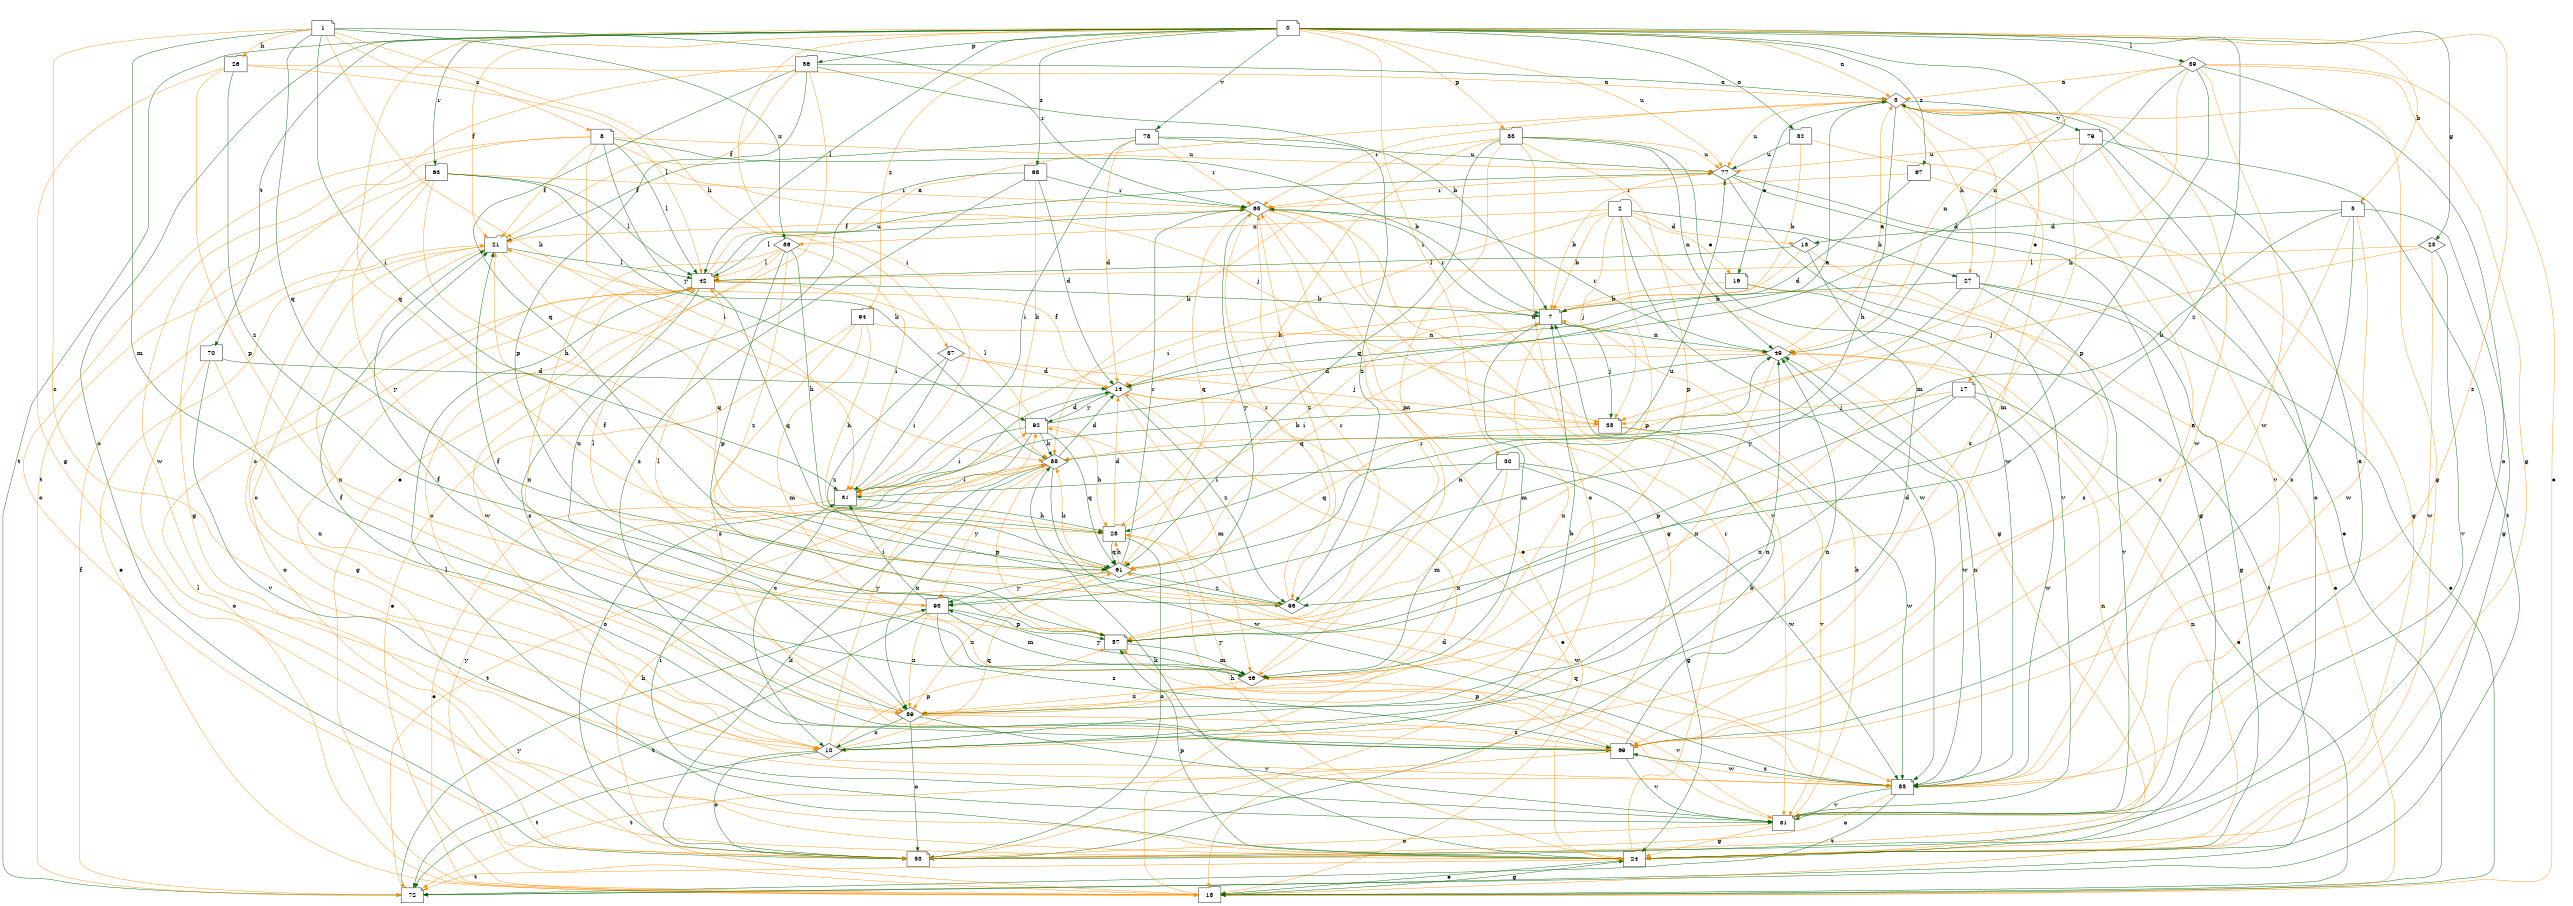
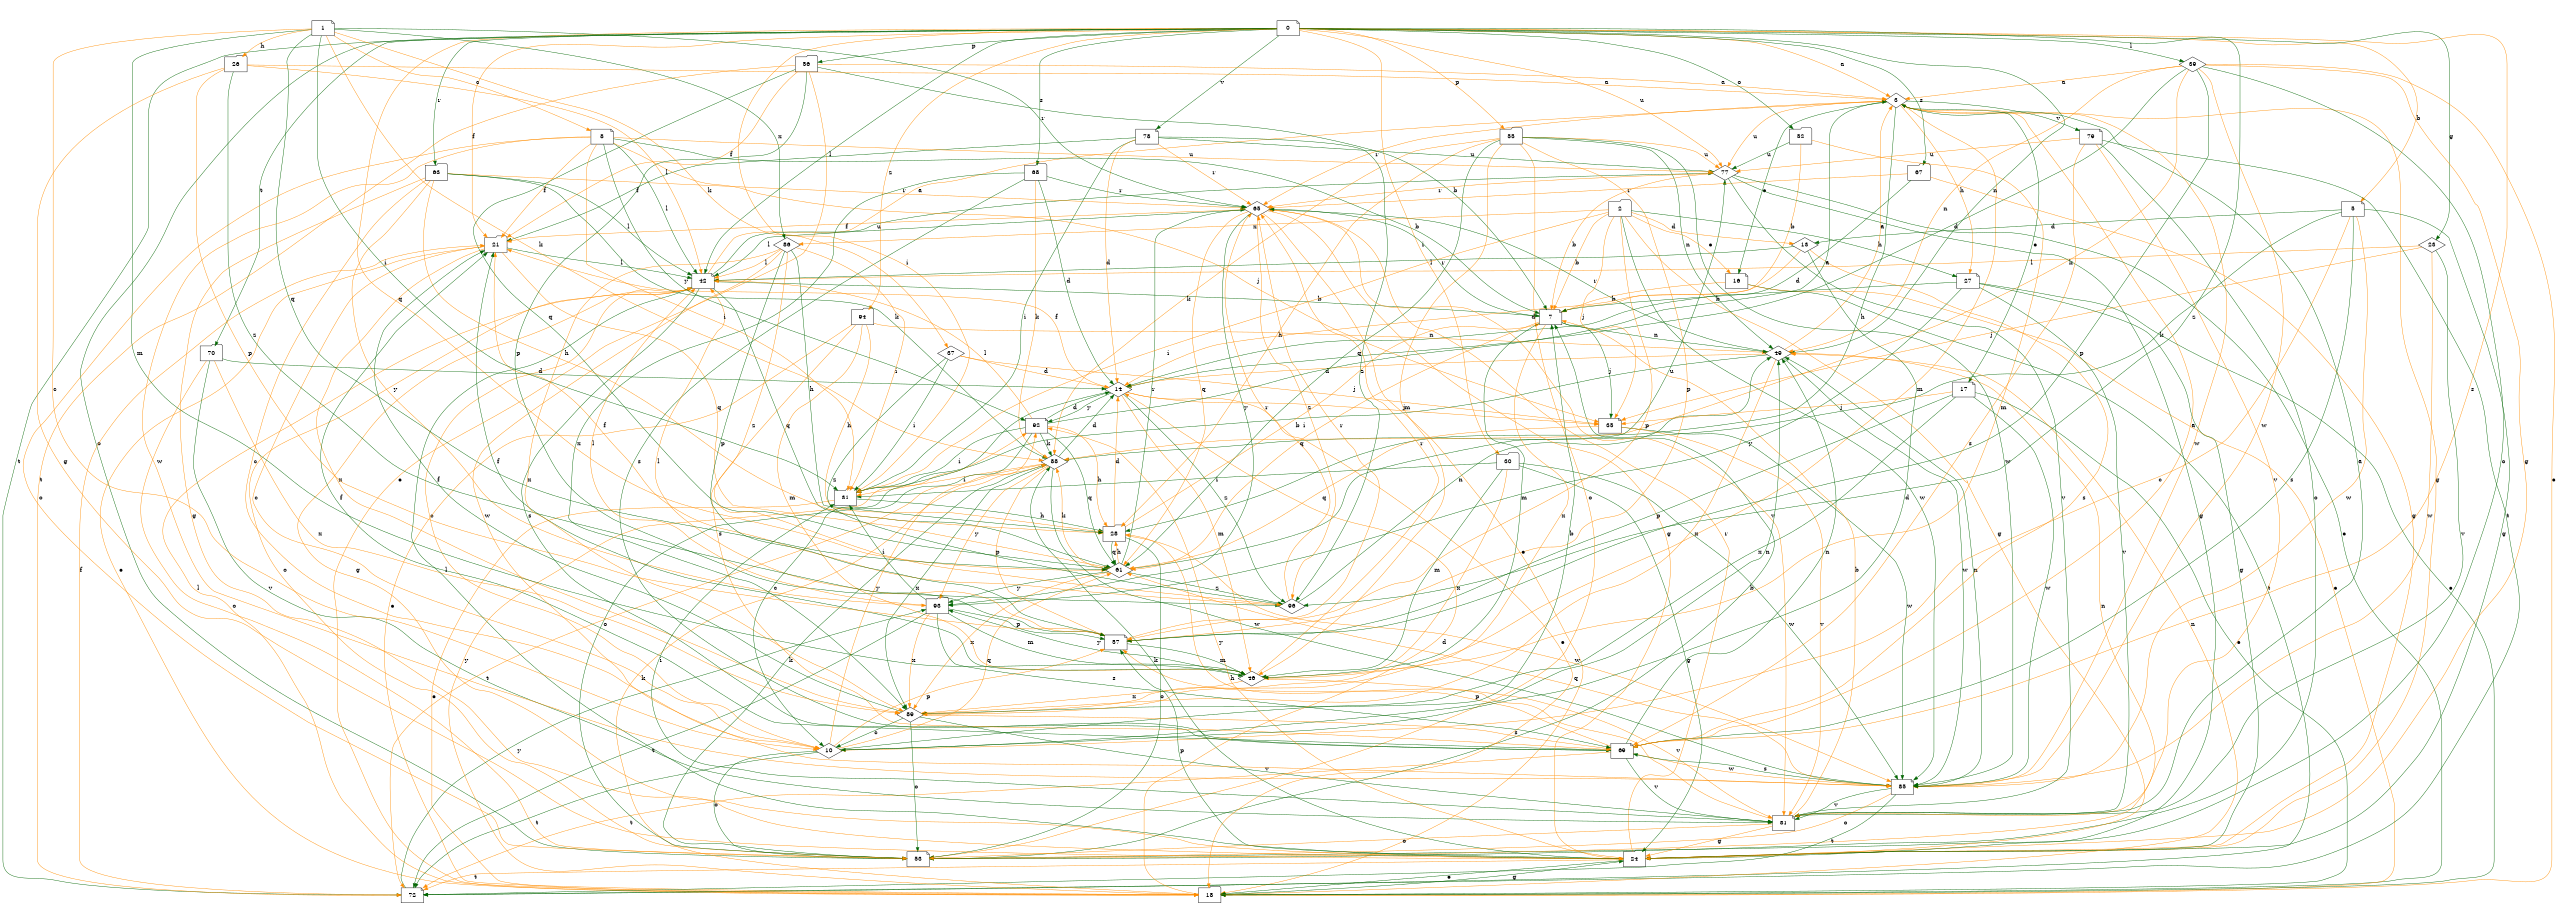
(1351, 70) -> (1351, 70)
(2038, 196) -> (2038, 196)
